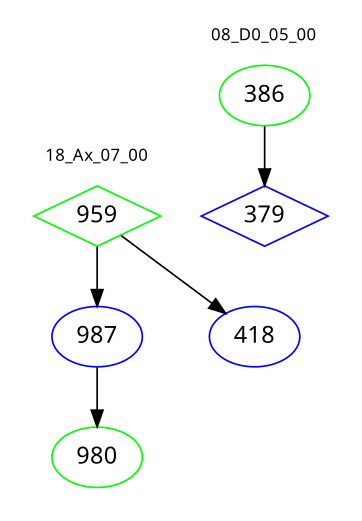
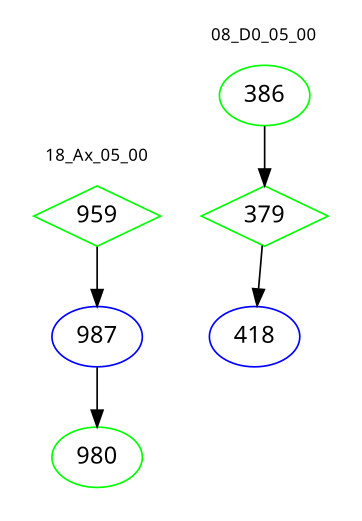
(97, 157) -> (97, 157)
(265, 216) -> (265, 216)
(162, 266) -> (260, 267)
